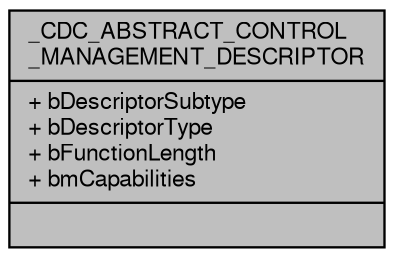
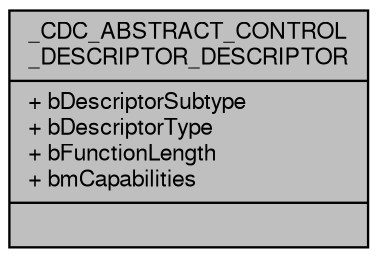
(197, 57) -> (189, 57)
